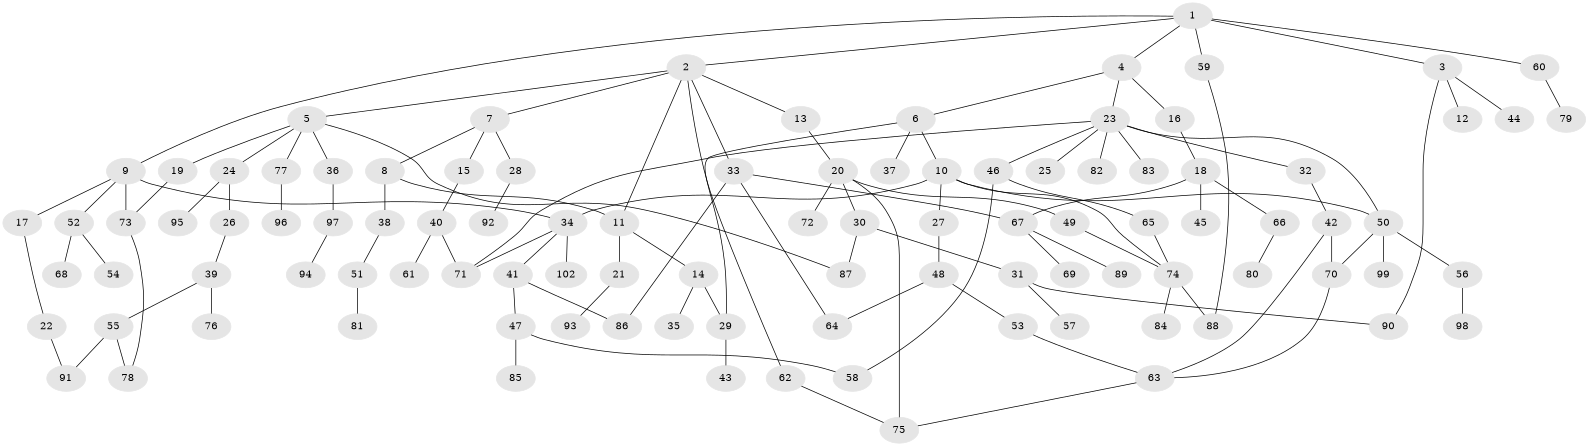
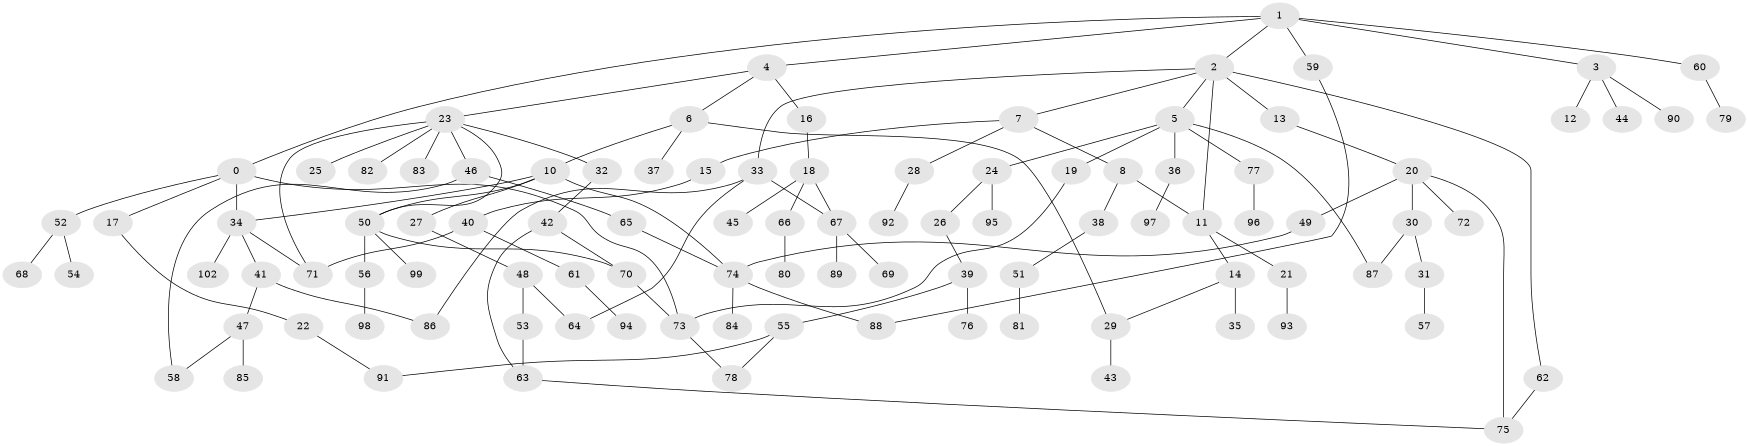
(126, 171) -> (237, 171)
(319, 249) -> (601, 301)
(1192, 307) -> none
(1269, 359) -> (653, 301)
